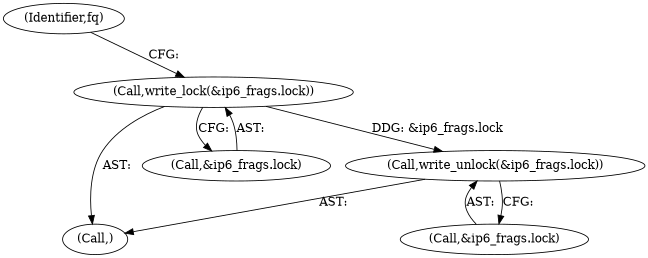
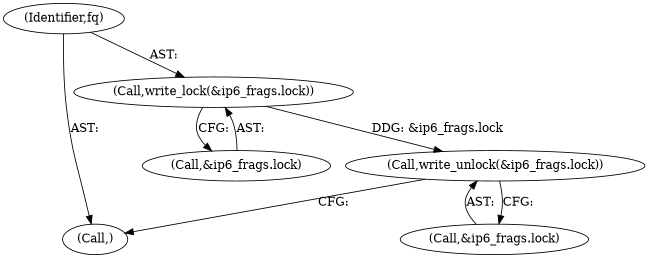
(166, 55) -> (166, 55)
(106, 147) -> (69, 126)
(335, 203) -> (335, 203)
